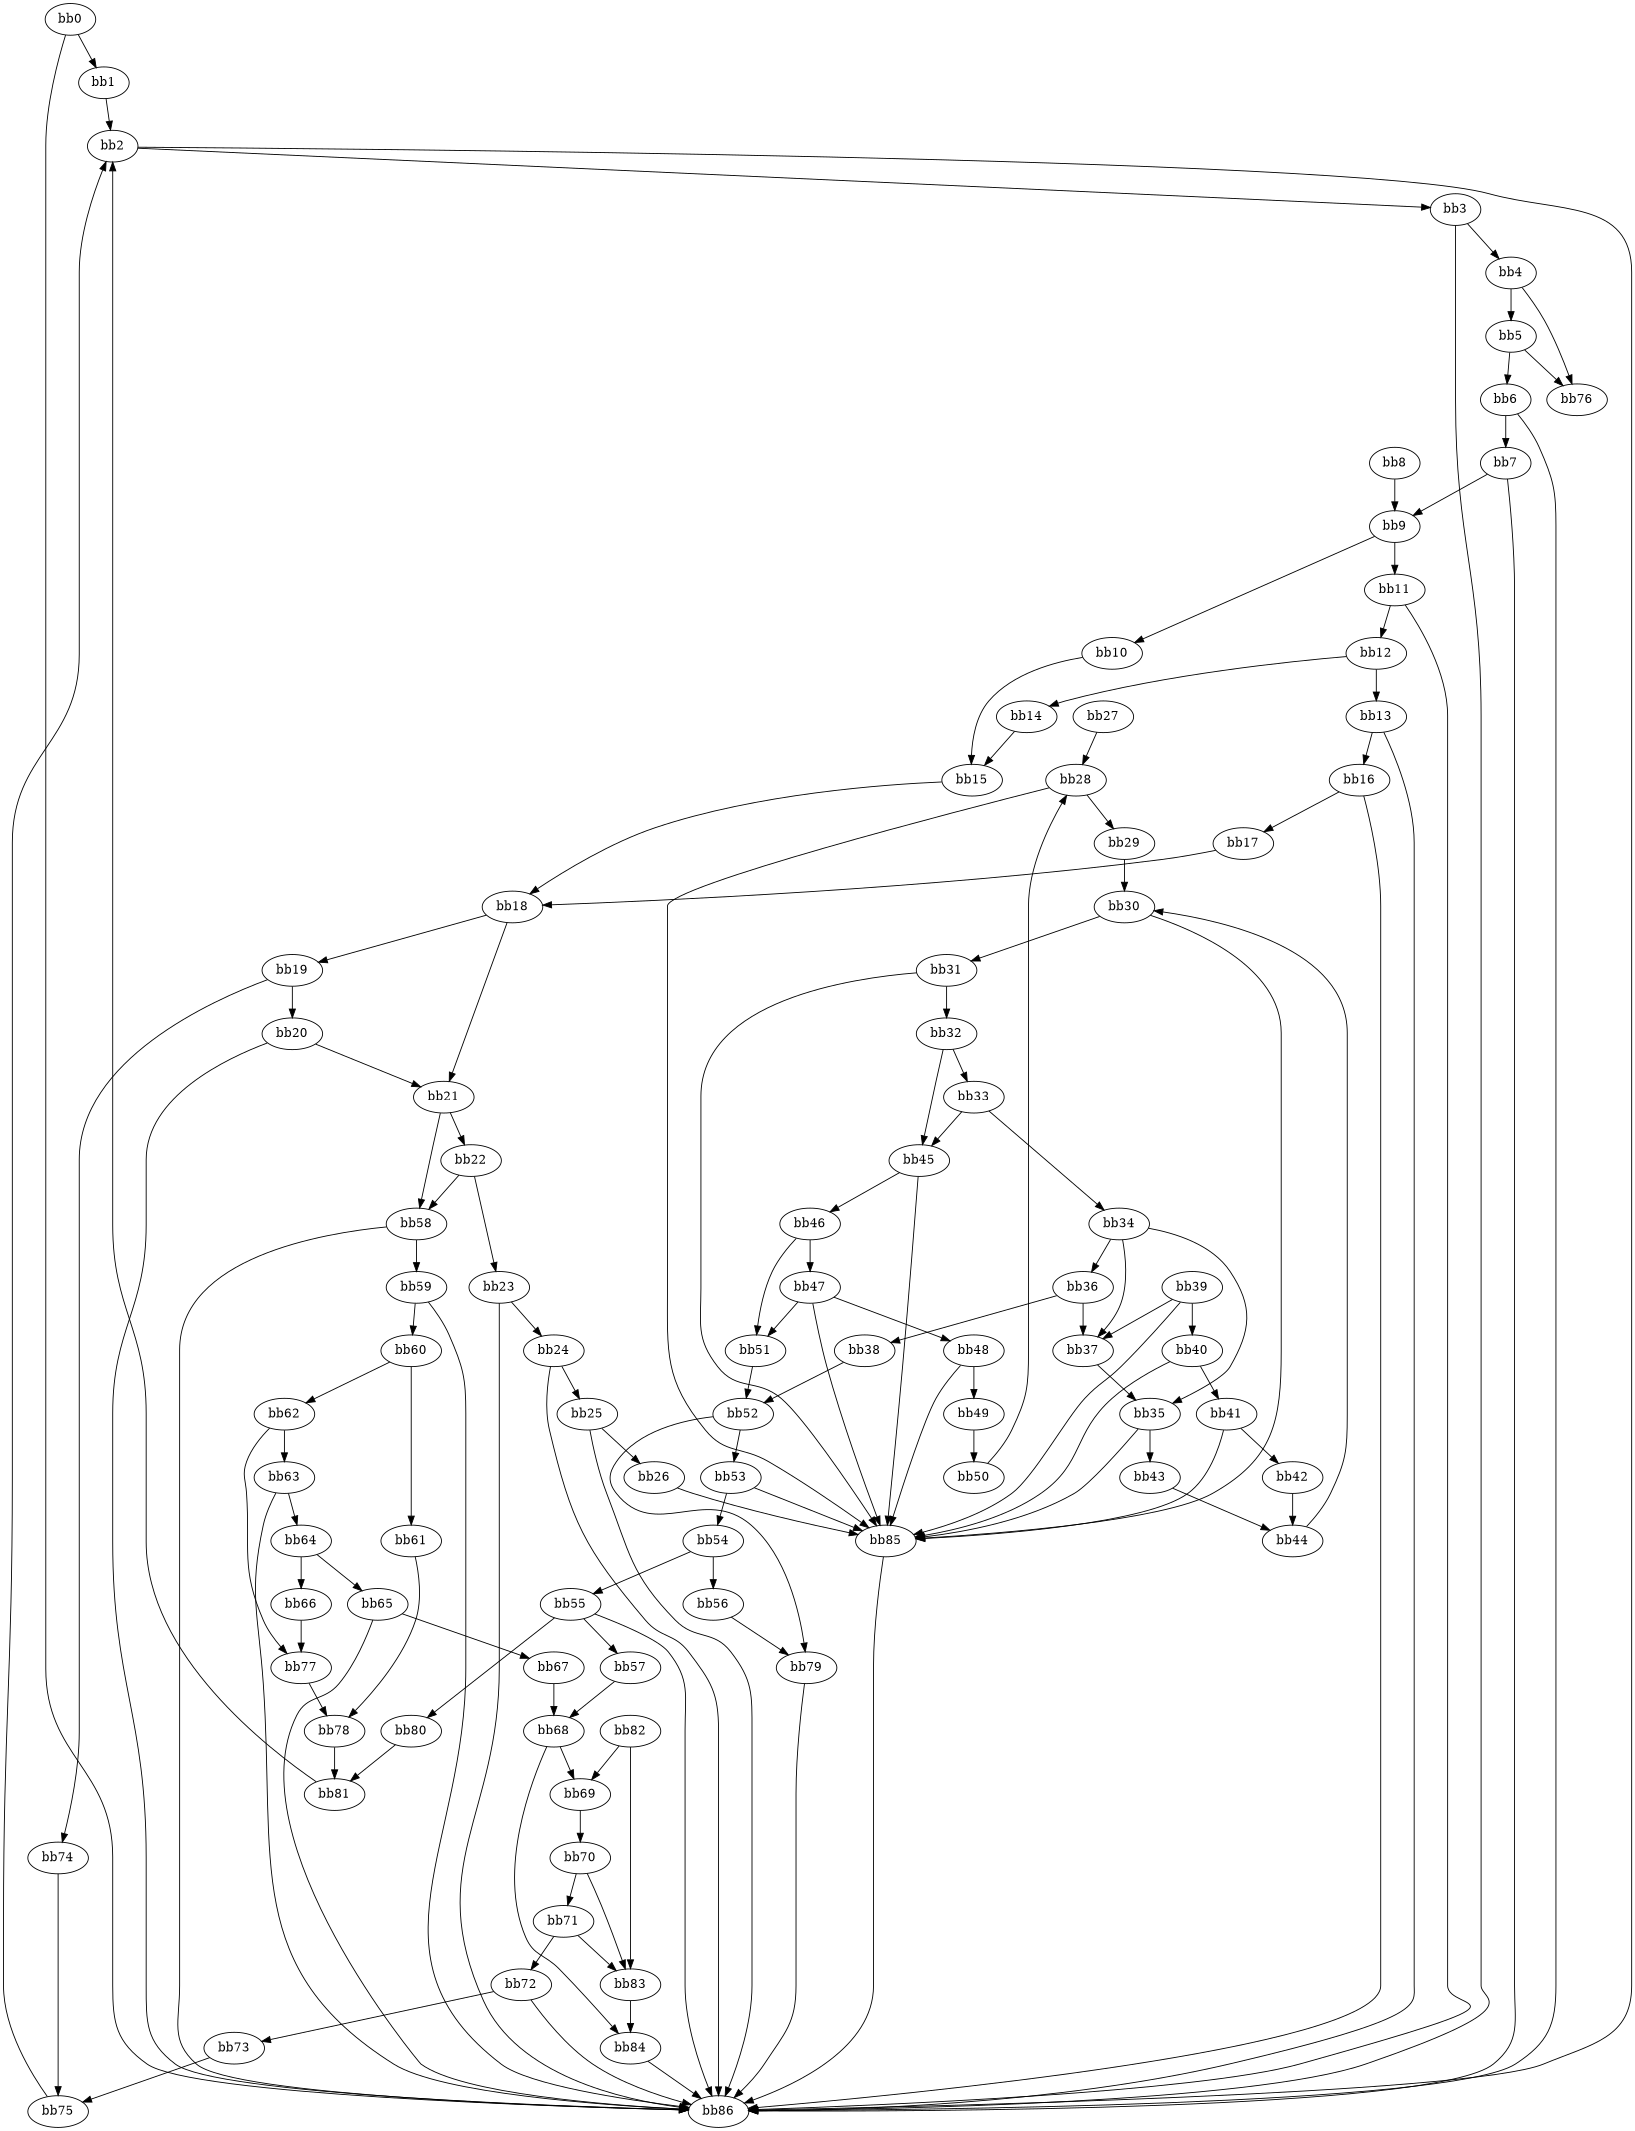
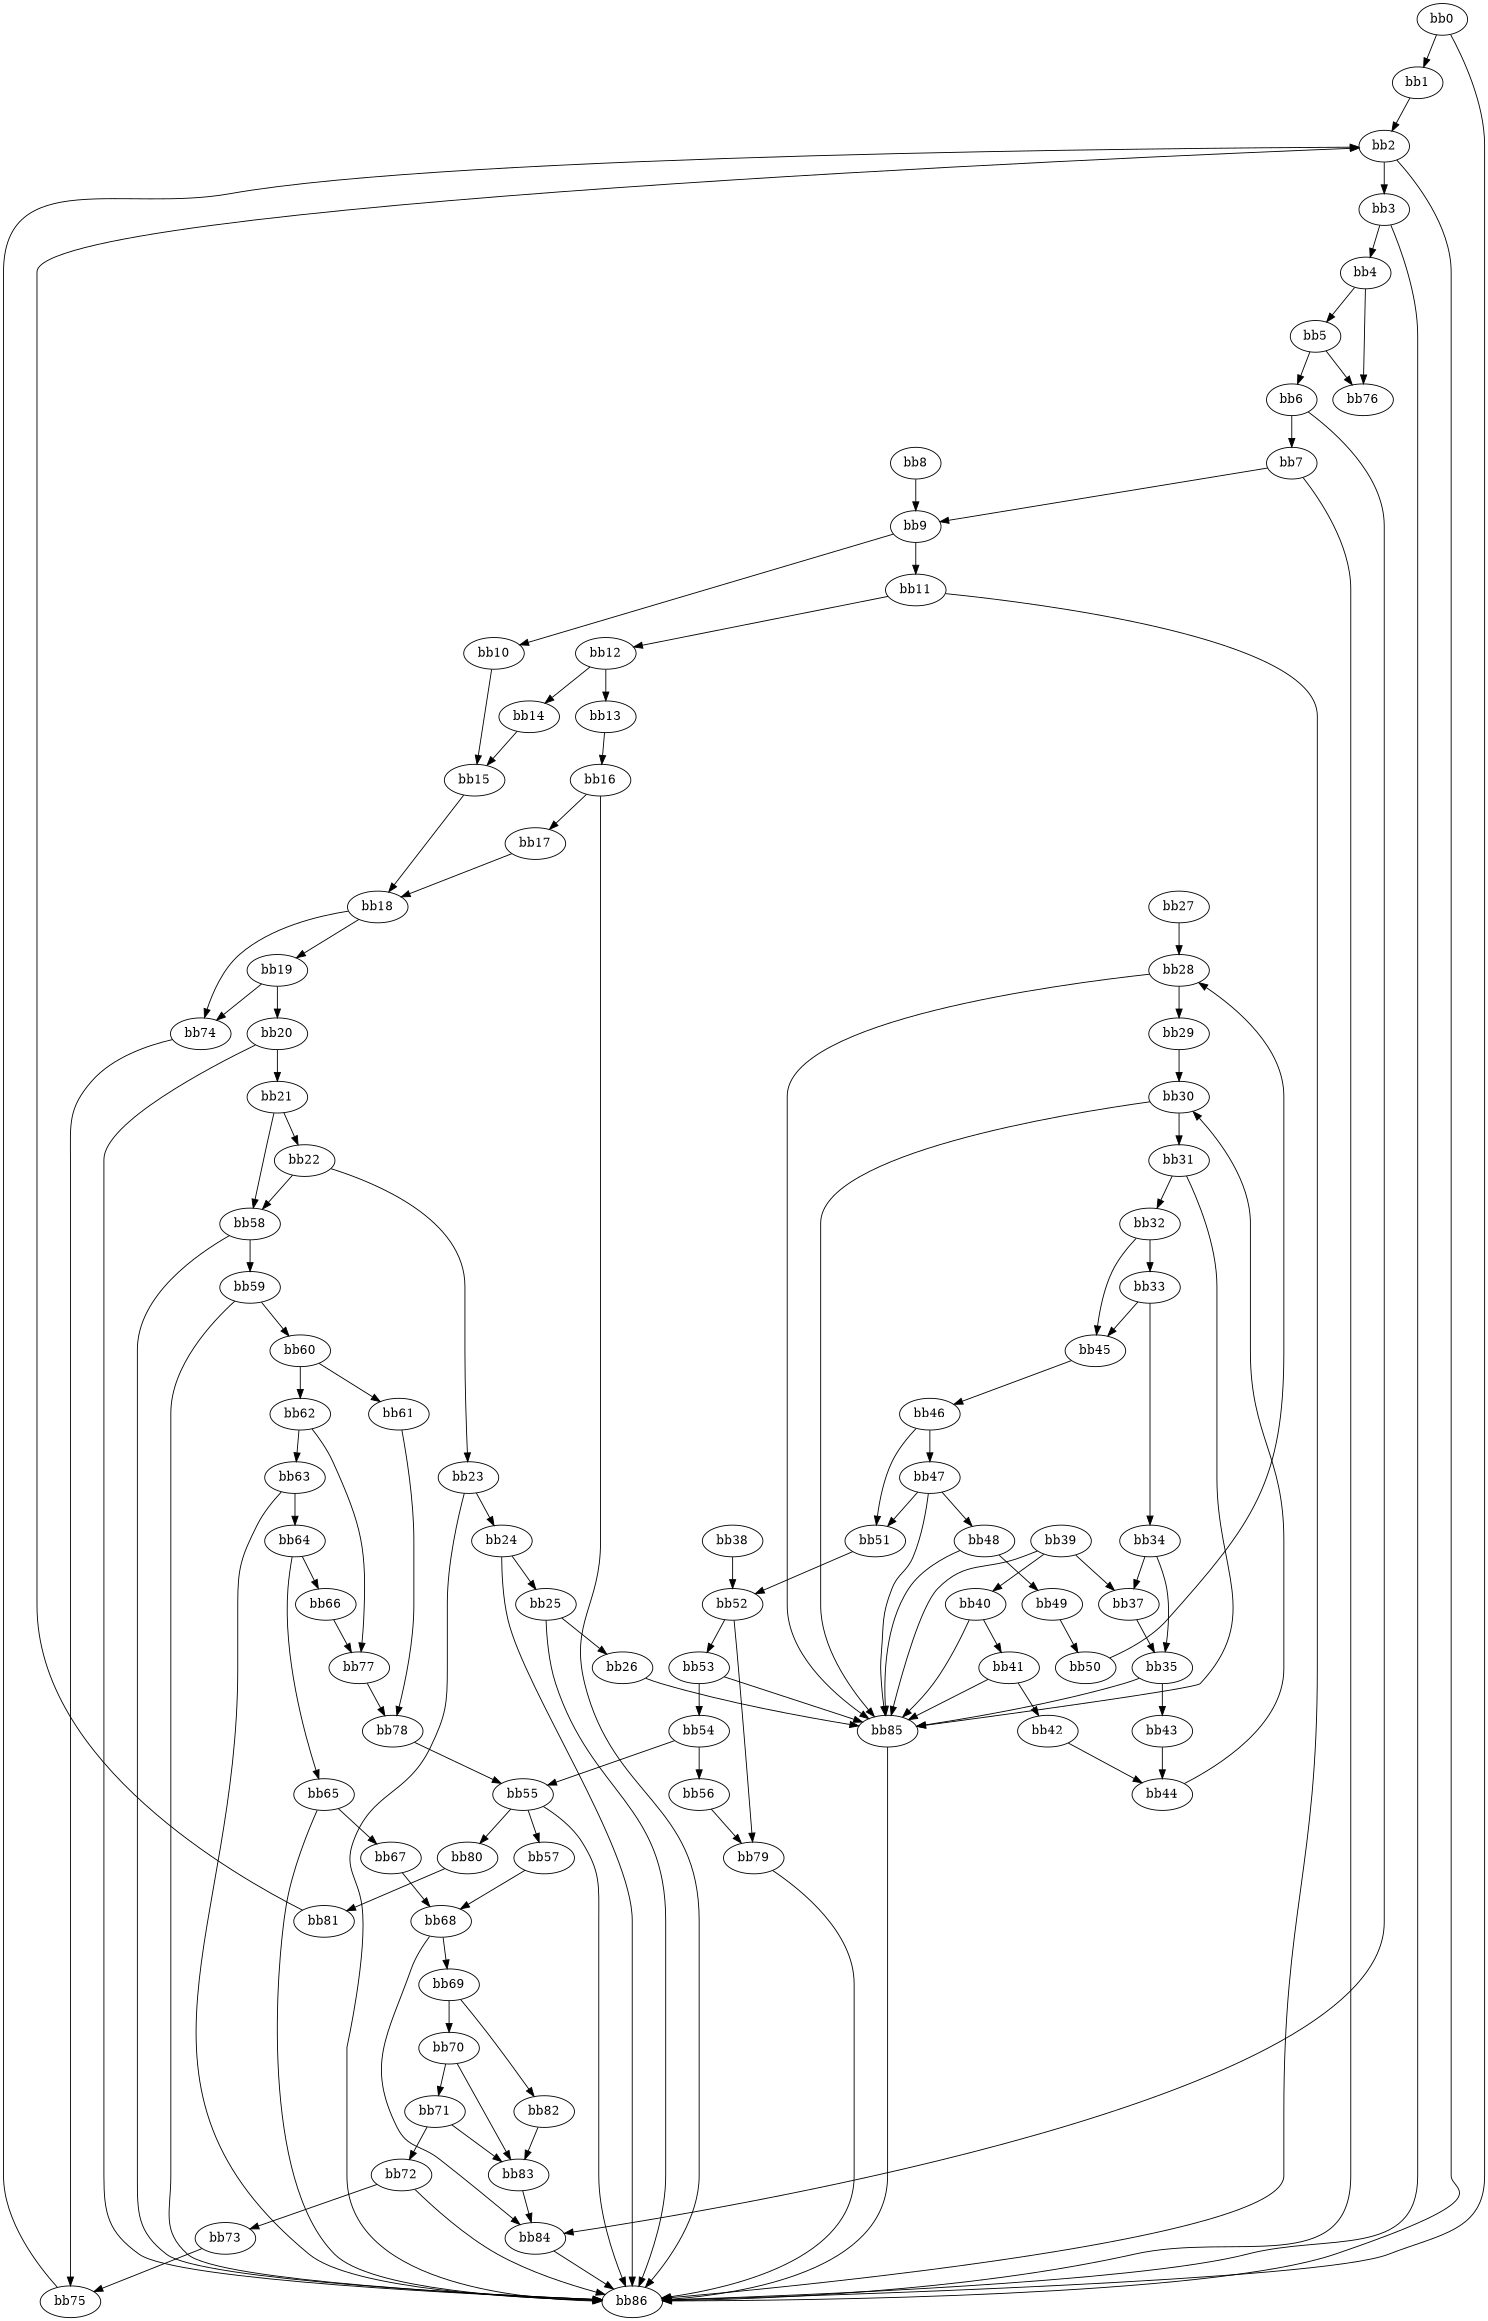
(480, 998) -> (262, 939)
(1083, 1287) -> none
(904, 1346) -> none
(1556, 1622) -> (1384, 1603)
(1414, 1699) -> none
(335, 1759) -> (454, 1761)
(608, 1759) -> (496, 2044)
